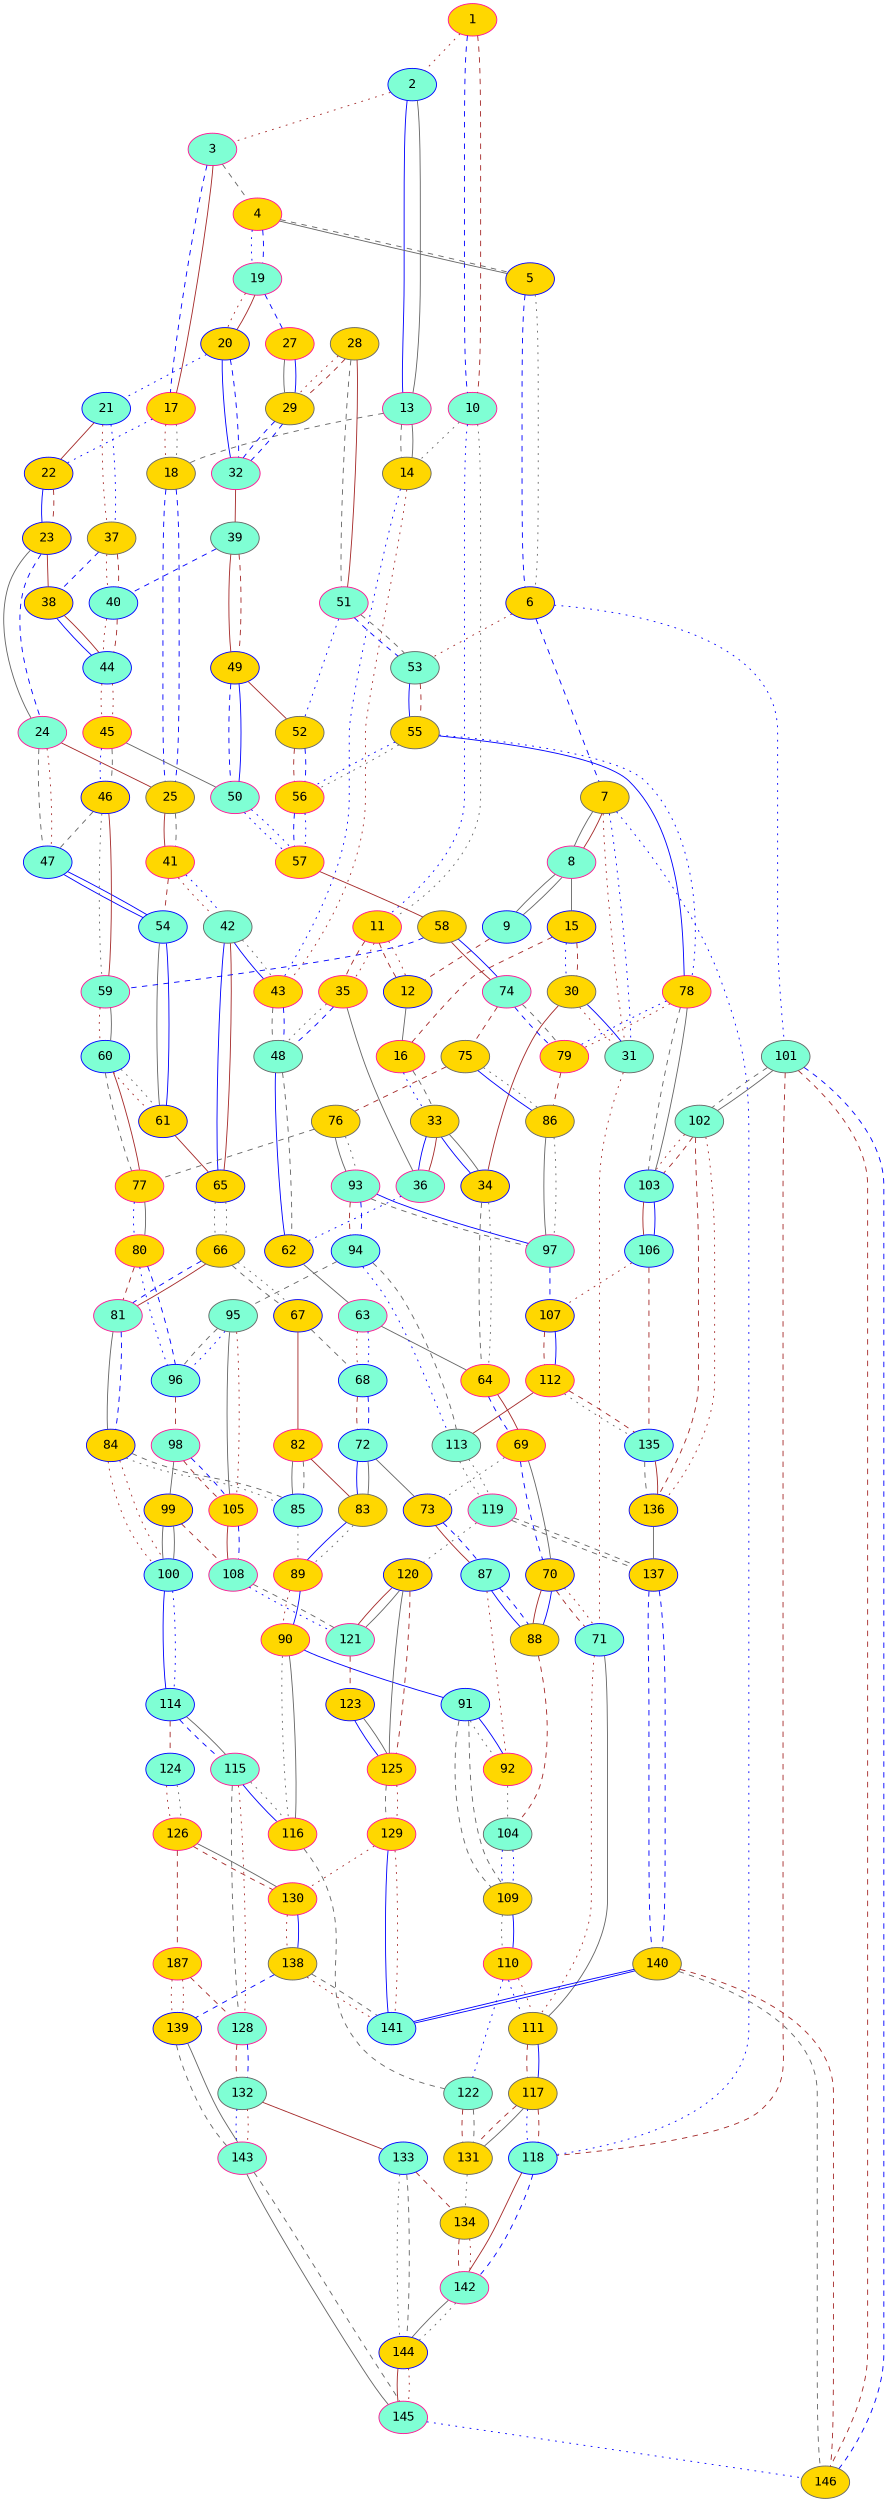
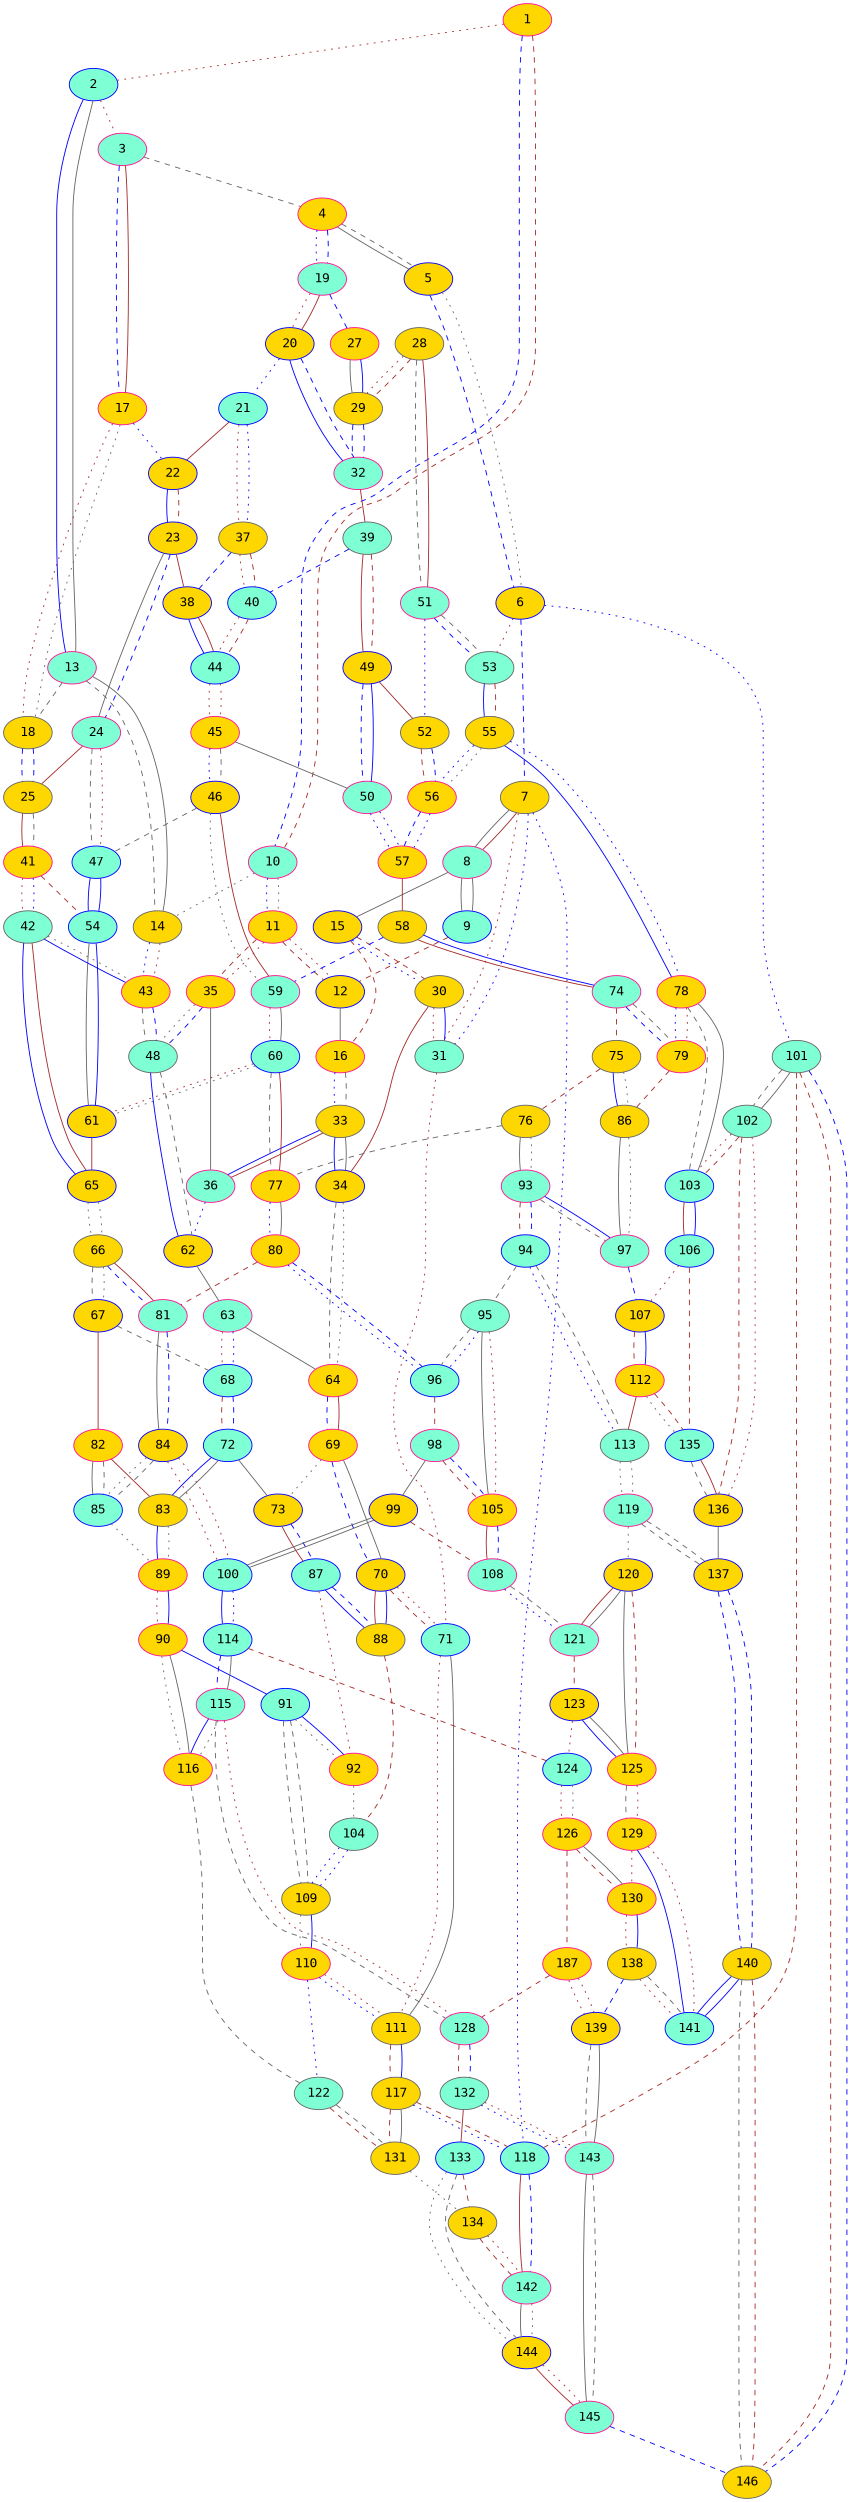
none -> (571, 1737)
(614, 2450) -> (668, 2450)
